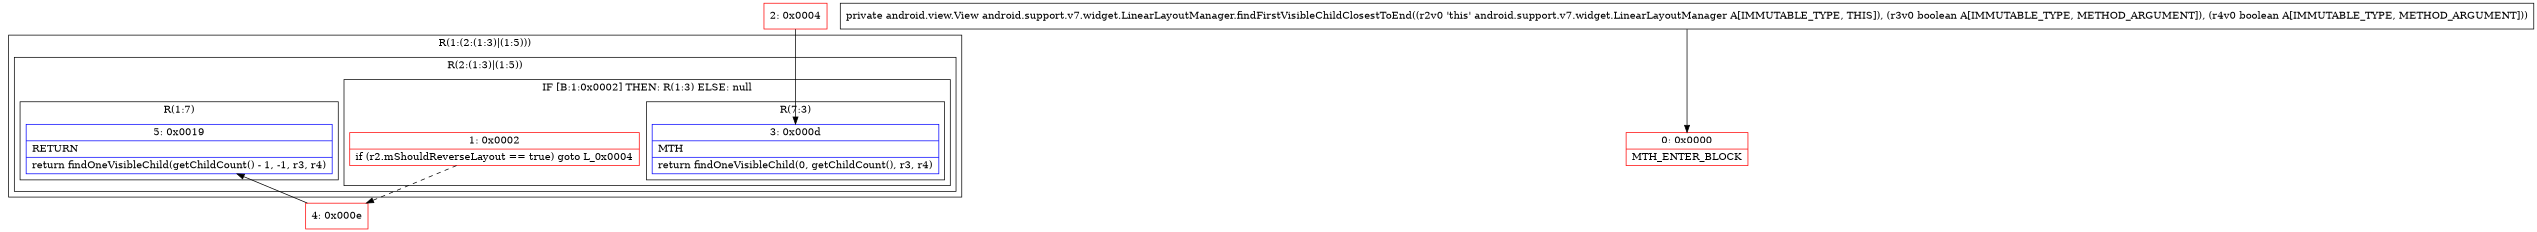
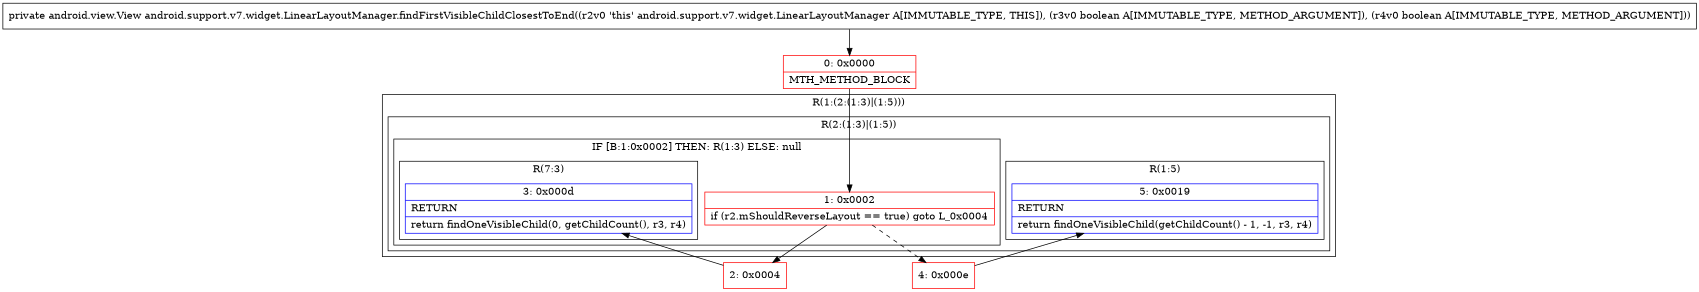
(179, 110) -> (1165, 169)
none -> (850, 134)
(671, 149) -> (434, 208)
(1687, 157) -> (850, 80)
none -> (805, 240)
